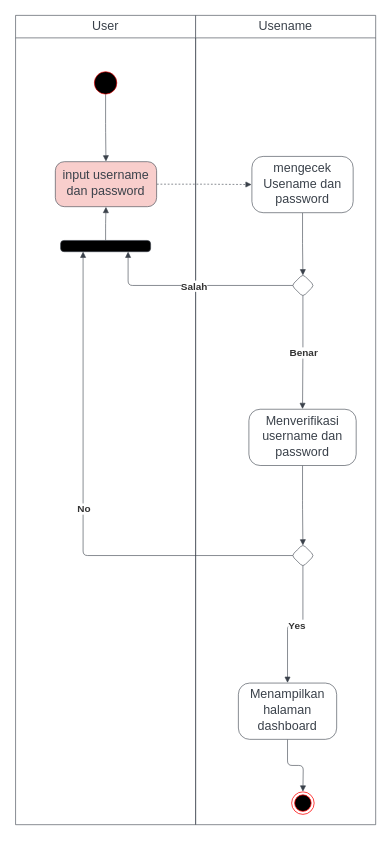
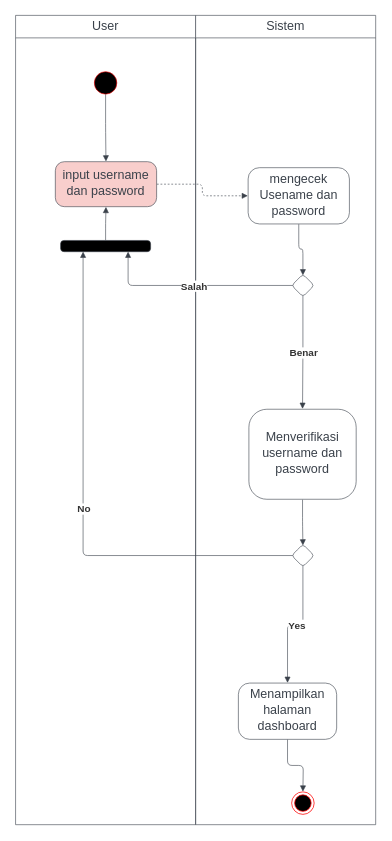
(285, 27) -> (285, 27)
(302, 185) -> (299, 196)
(302, 437) -> (302, 454)
